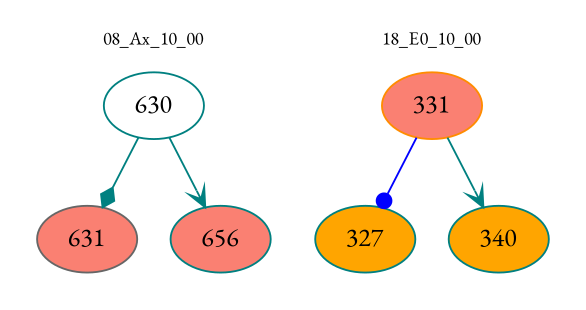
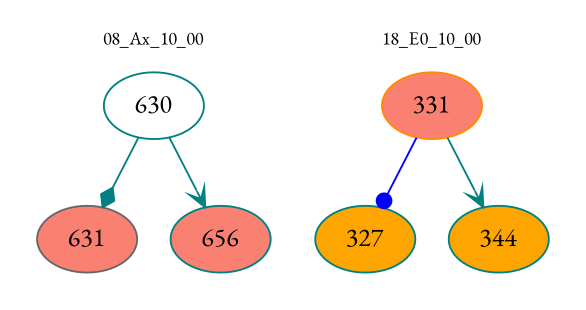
(499, 239) -> (499, 239)
